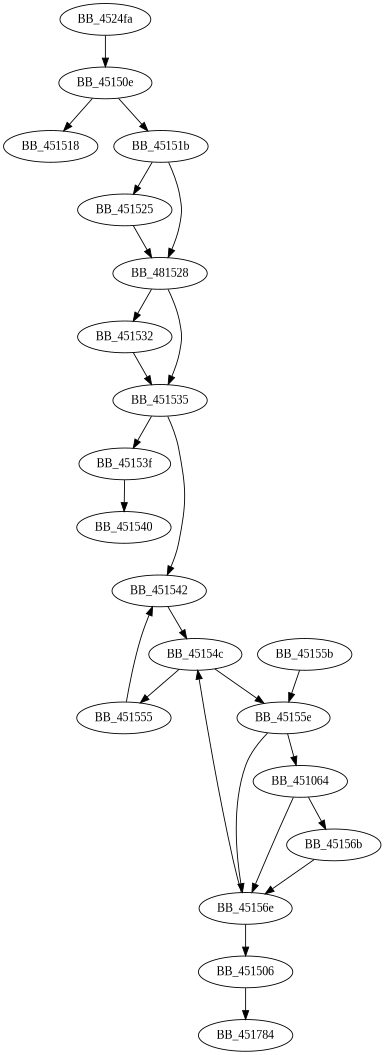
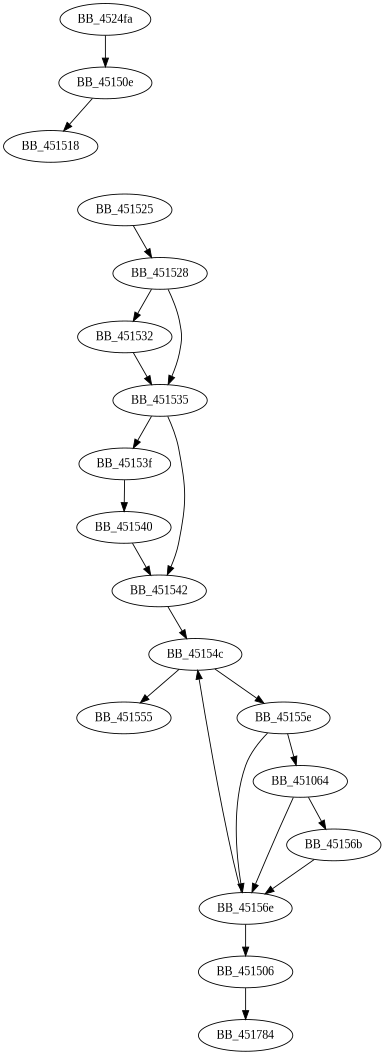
(161, 146) -> none
(160, 273) -> (160, 273)
(305, 654) -> none
(135, 658) -> (139, 555)
